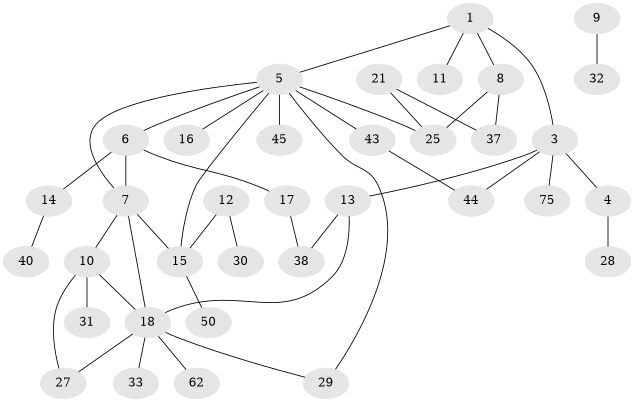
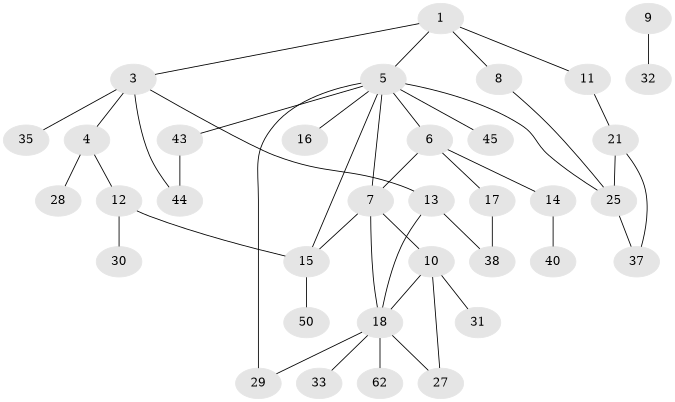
(497, 110) -> (625, 231)
none -> (602, 110)
none -> (103, 171)
(547, 201) -> (26, 140)
